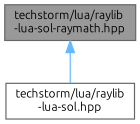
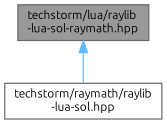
(70, 101) -> (83, 101)
